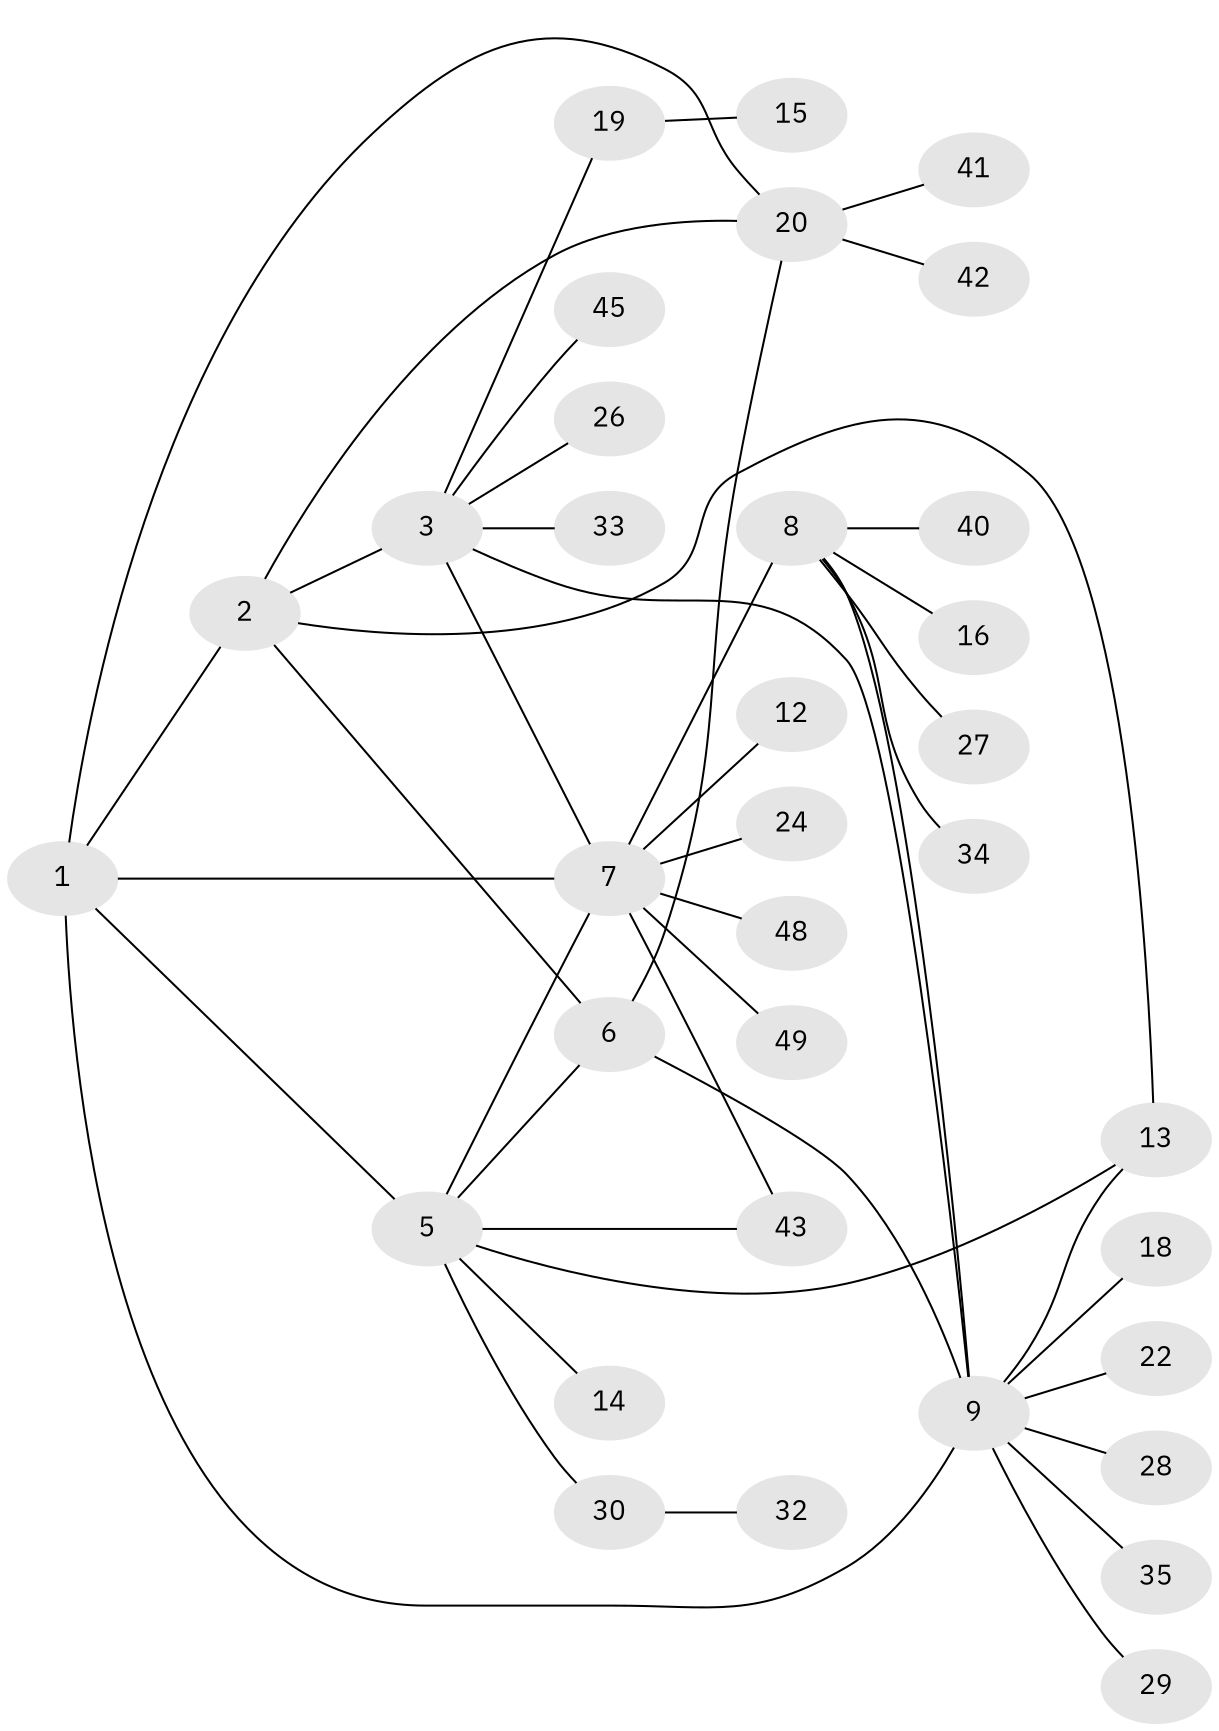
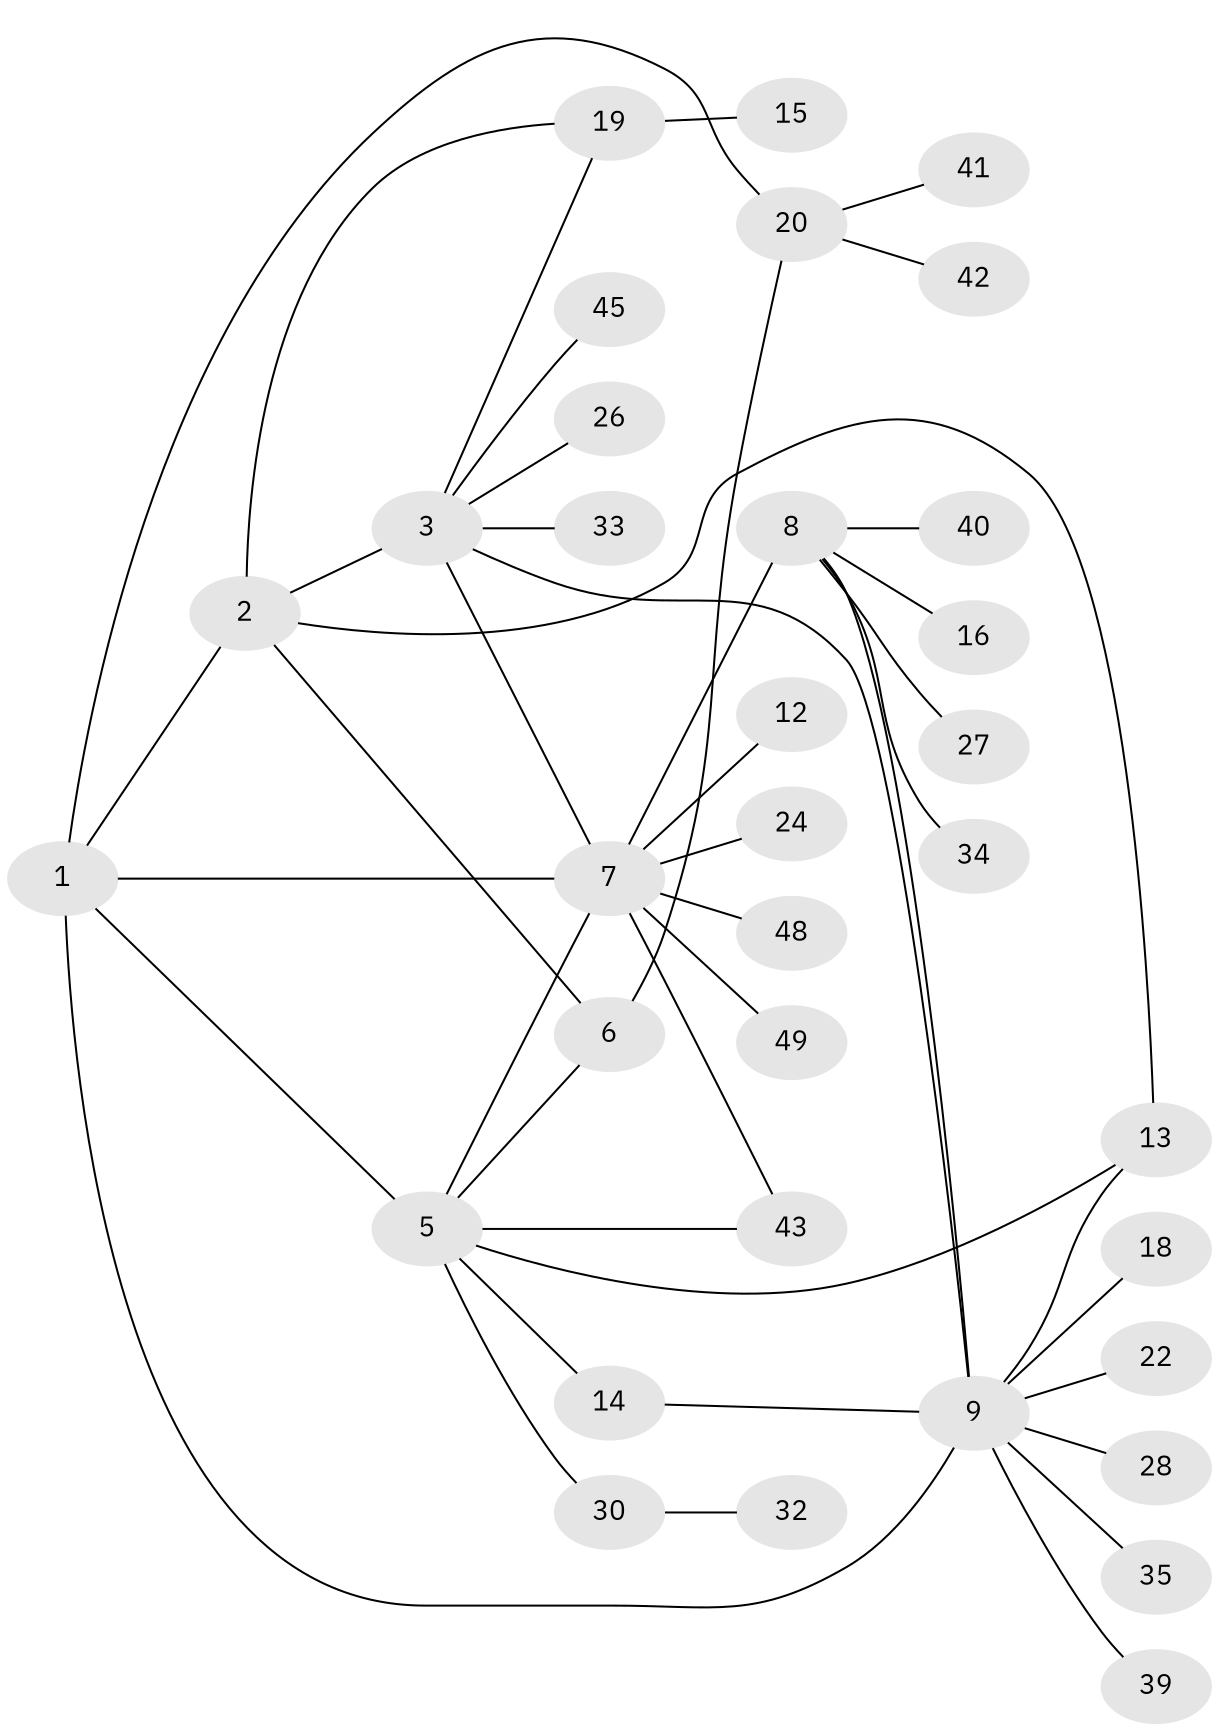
(453, 330) -> (309, 278)
(849, 1178) -> (792, 1408)
(1156, 1687) -> (1156, 1687)
